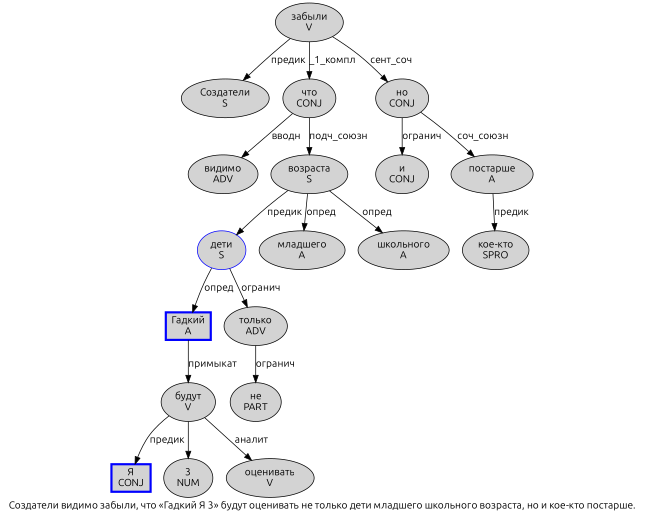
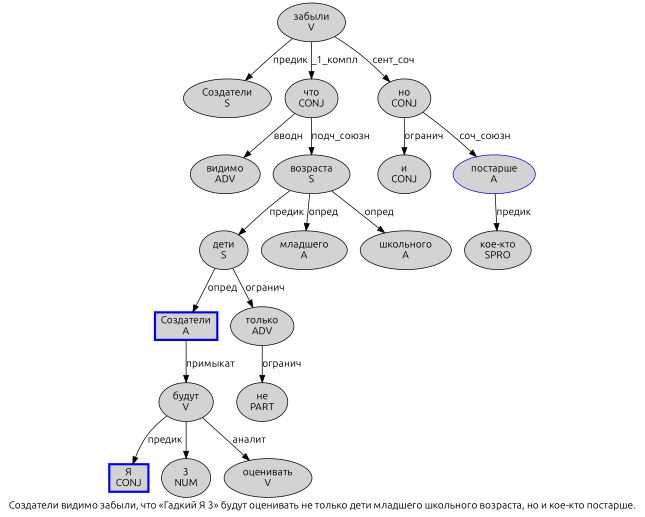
(492, 174) -> (494, 174)
(222, 250) -> (224, 250)
(188, 326) -> (186, 326)
